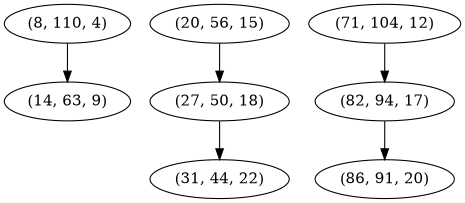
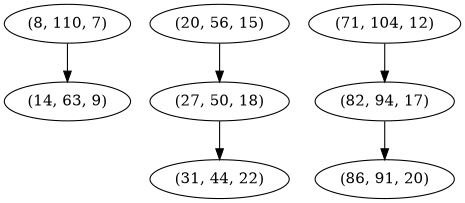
(67, 24) -> (67, 24)
